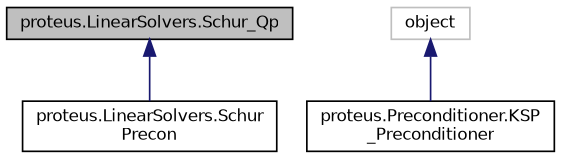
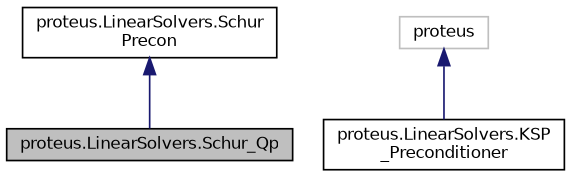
(431, 23) -> (444, 33)
(150, 79) -> (150, 102)
(431, 126) -> (444, 145)
